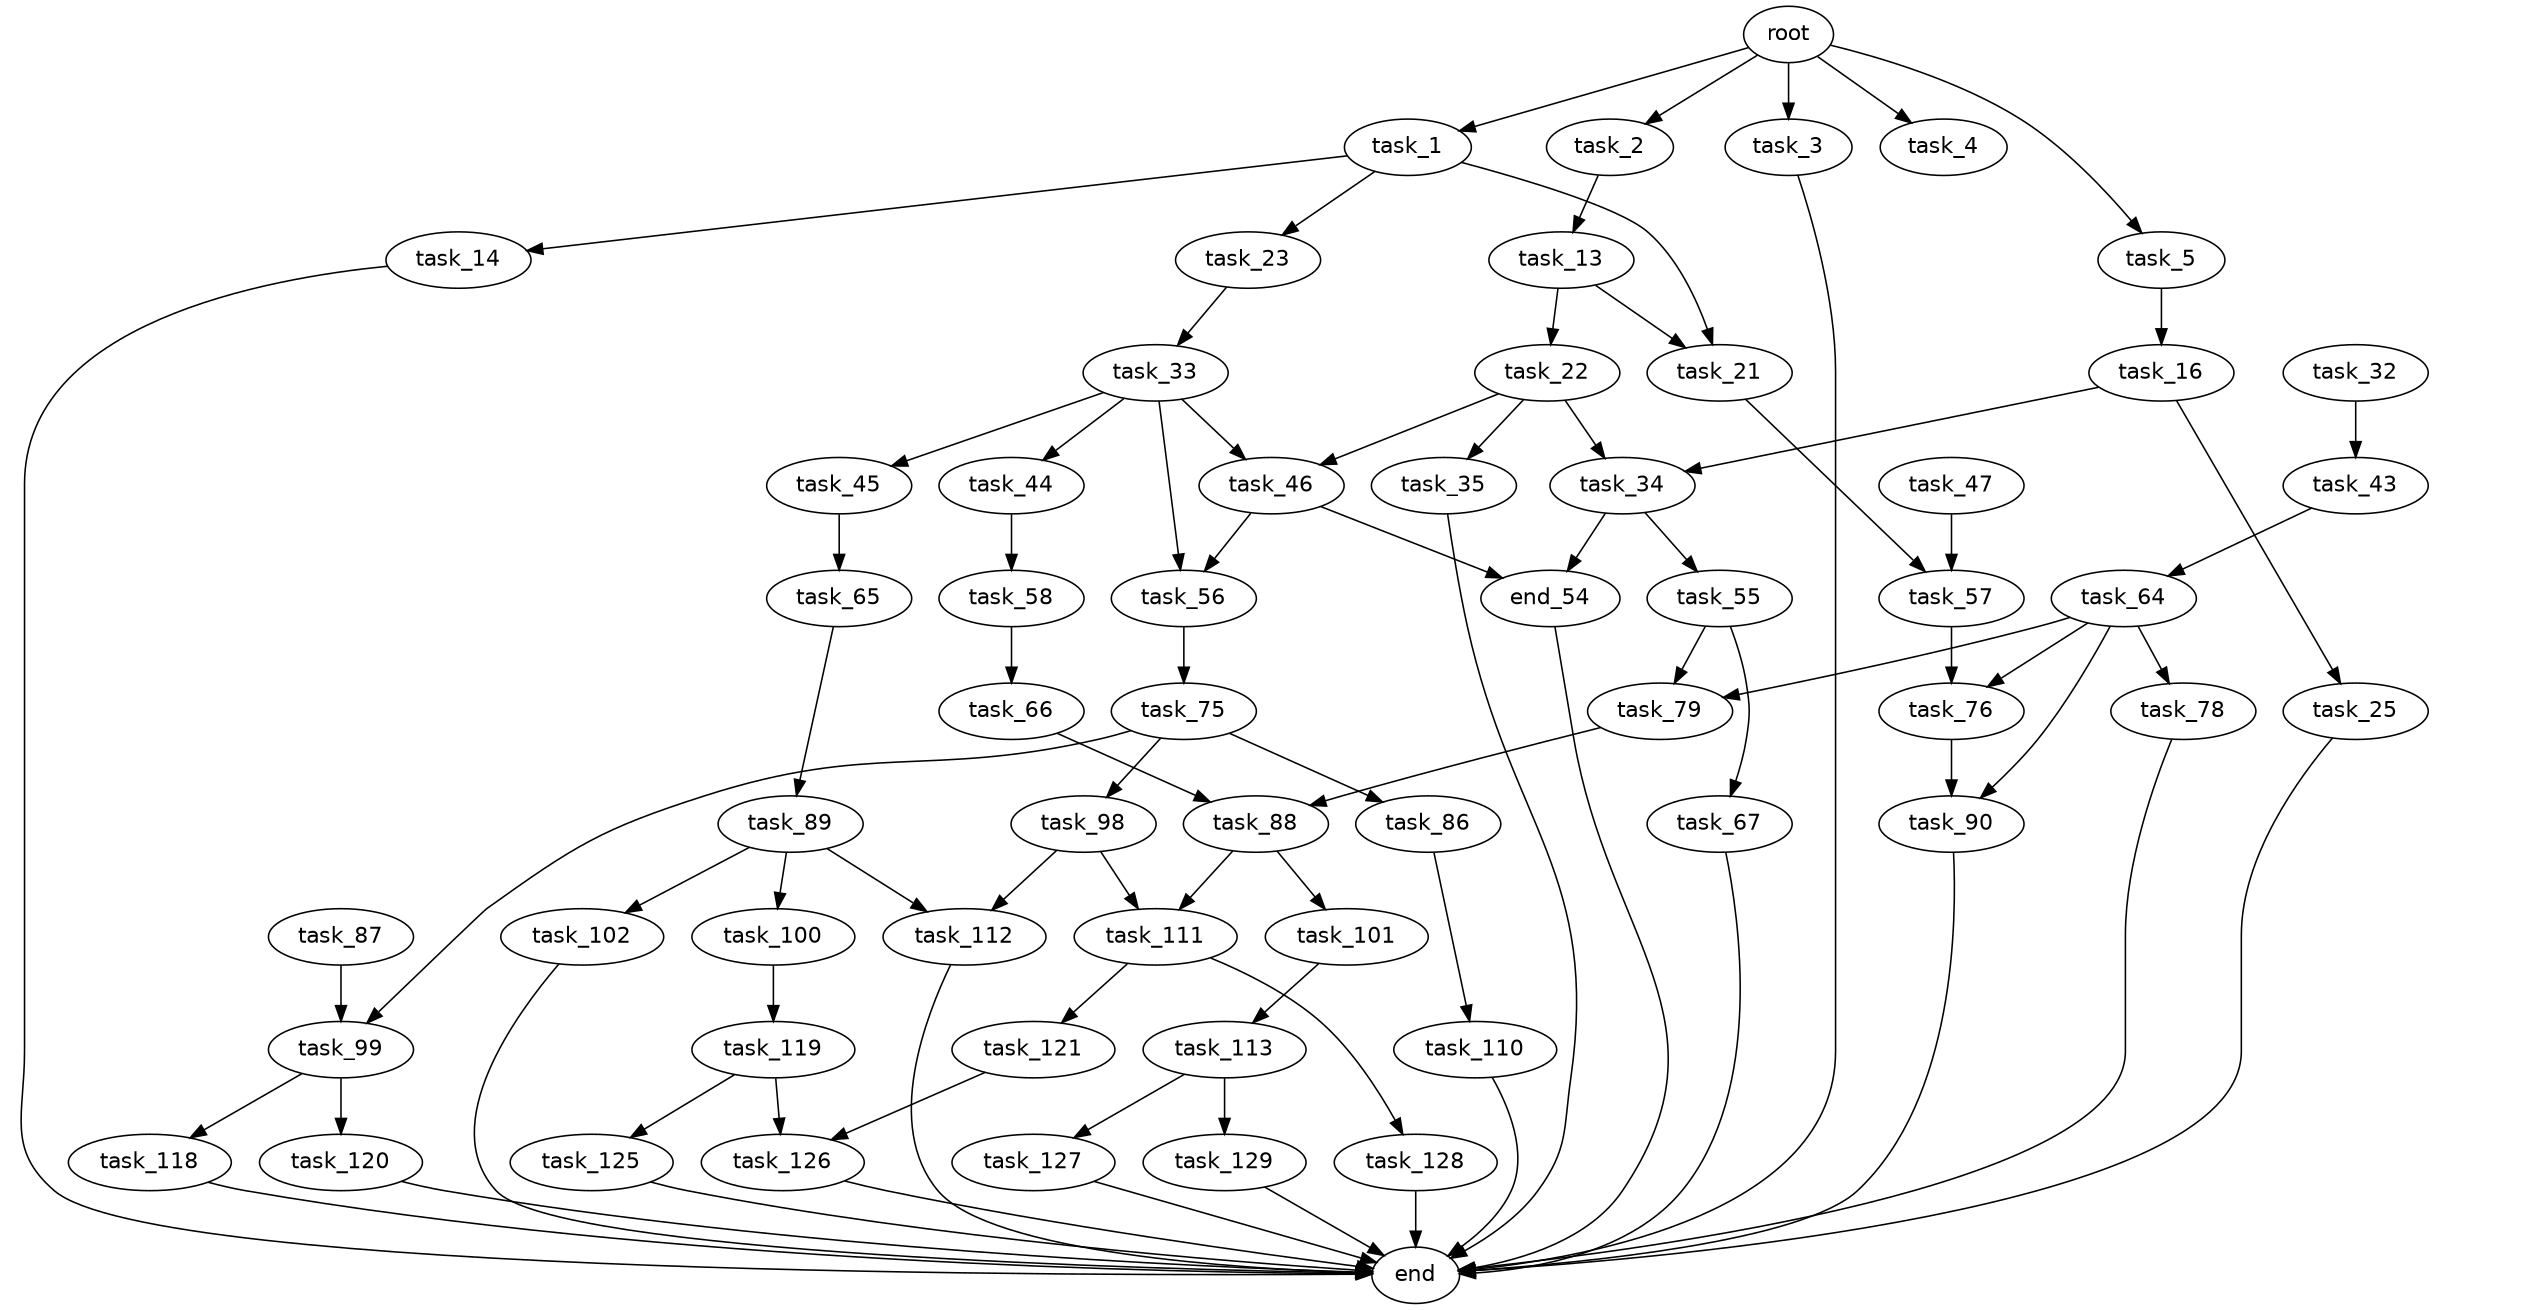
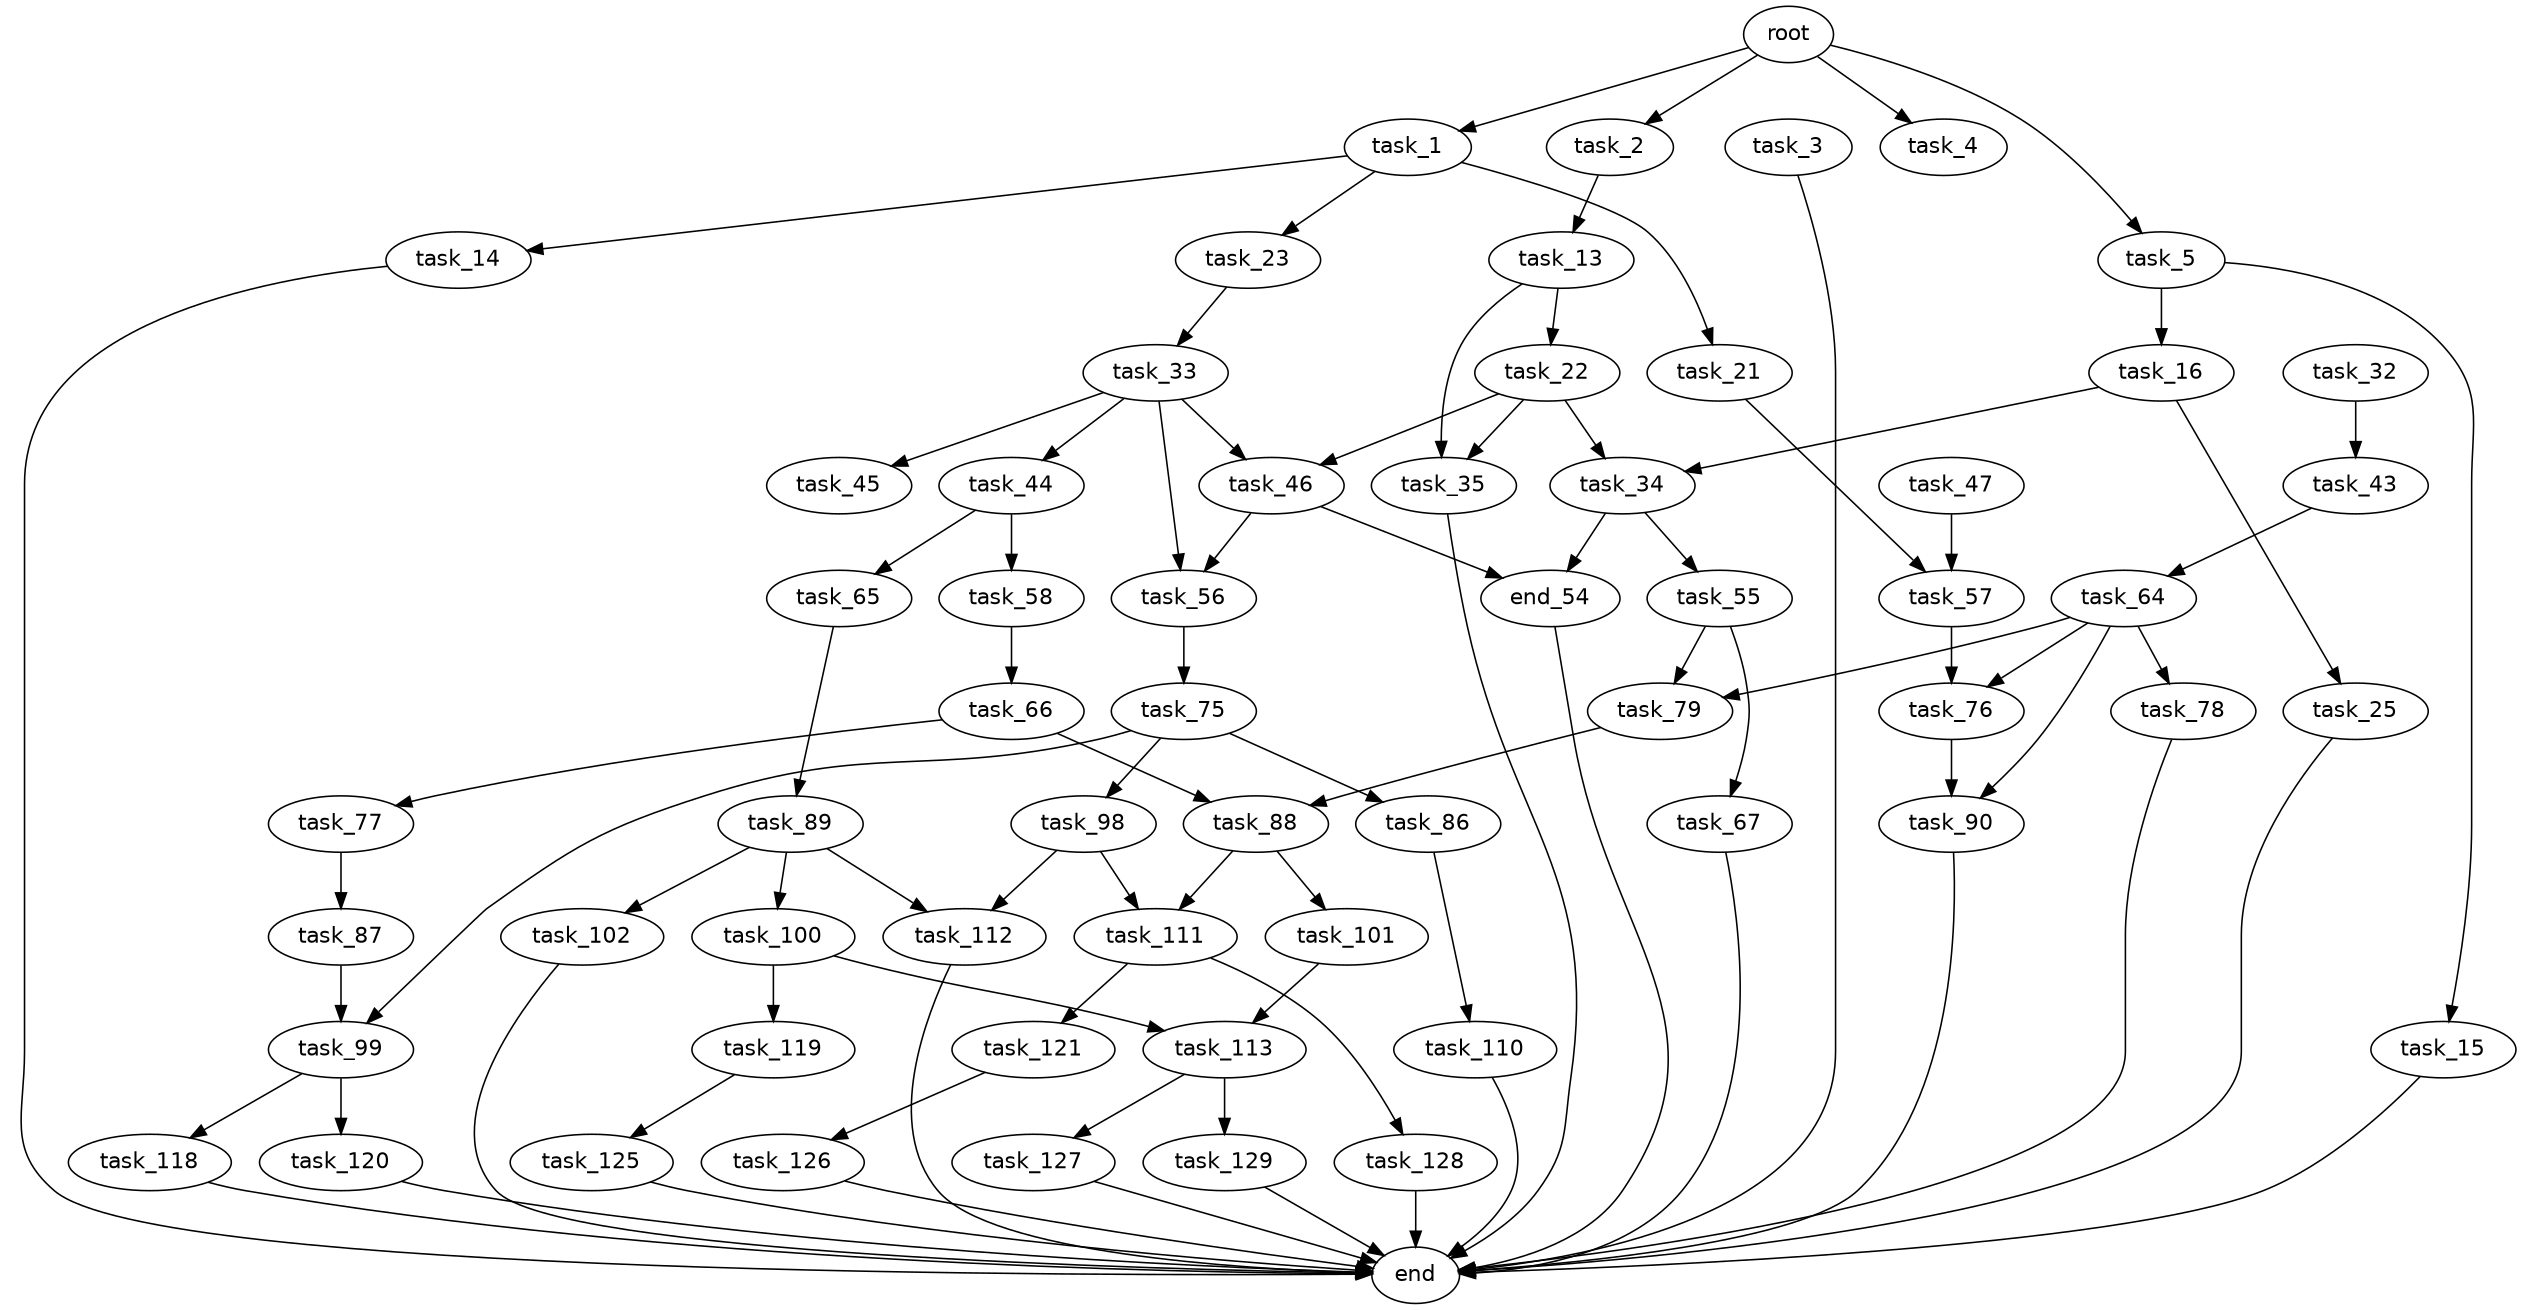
(1789, 83) -> none
(1634, 312) -> (1458, 350)
(839, 534) -> (932, 538)
none -> (341, 824)
none -> (991, 992)
none -> (2443, 1050)
(777, 1098) -> none
